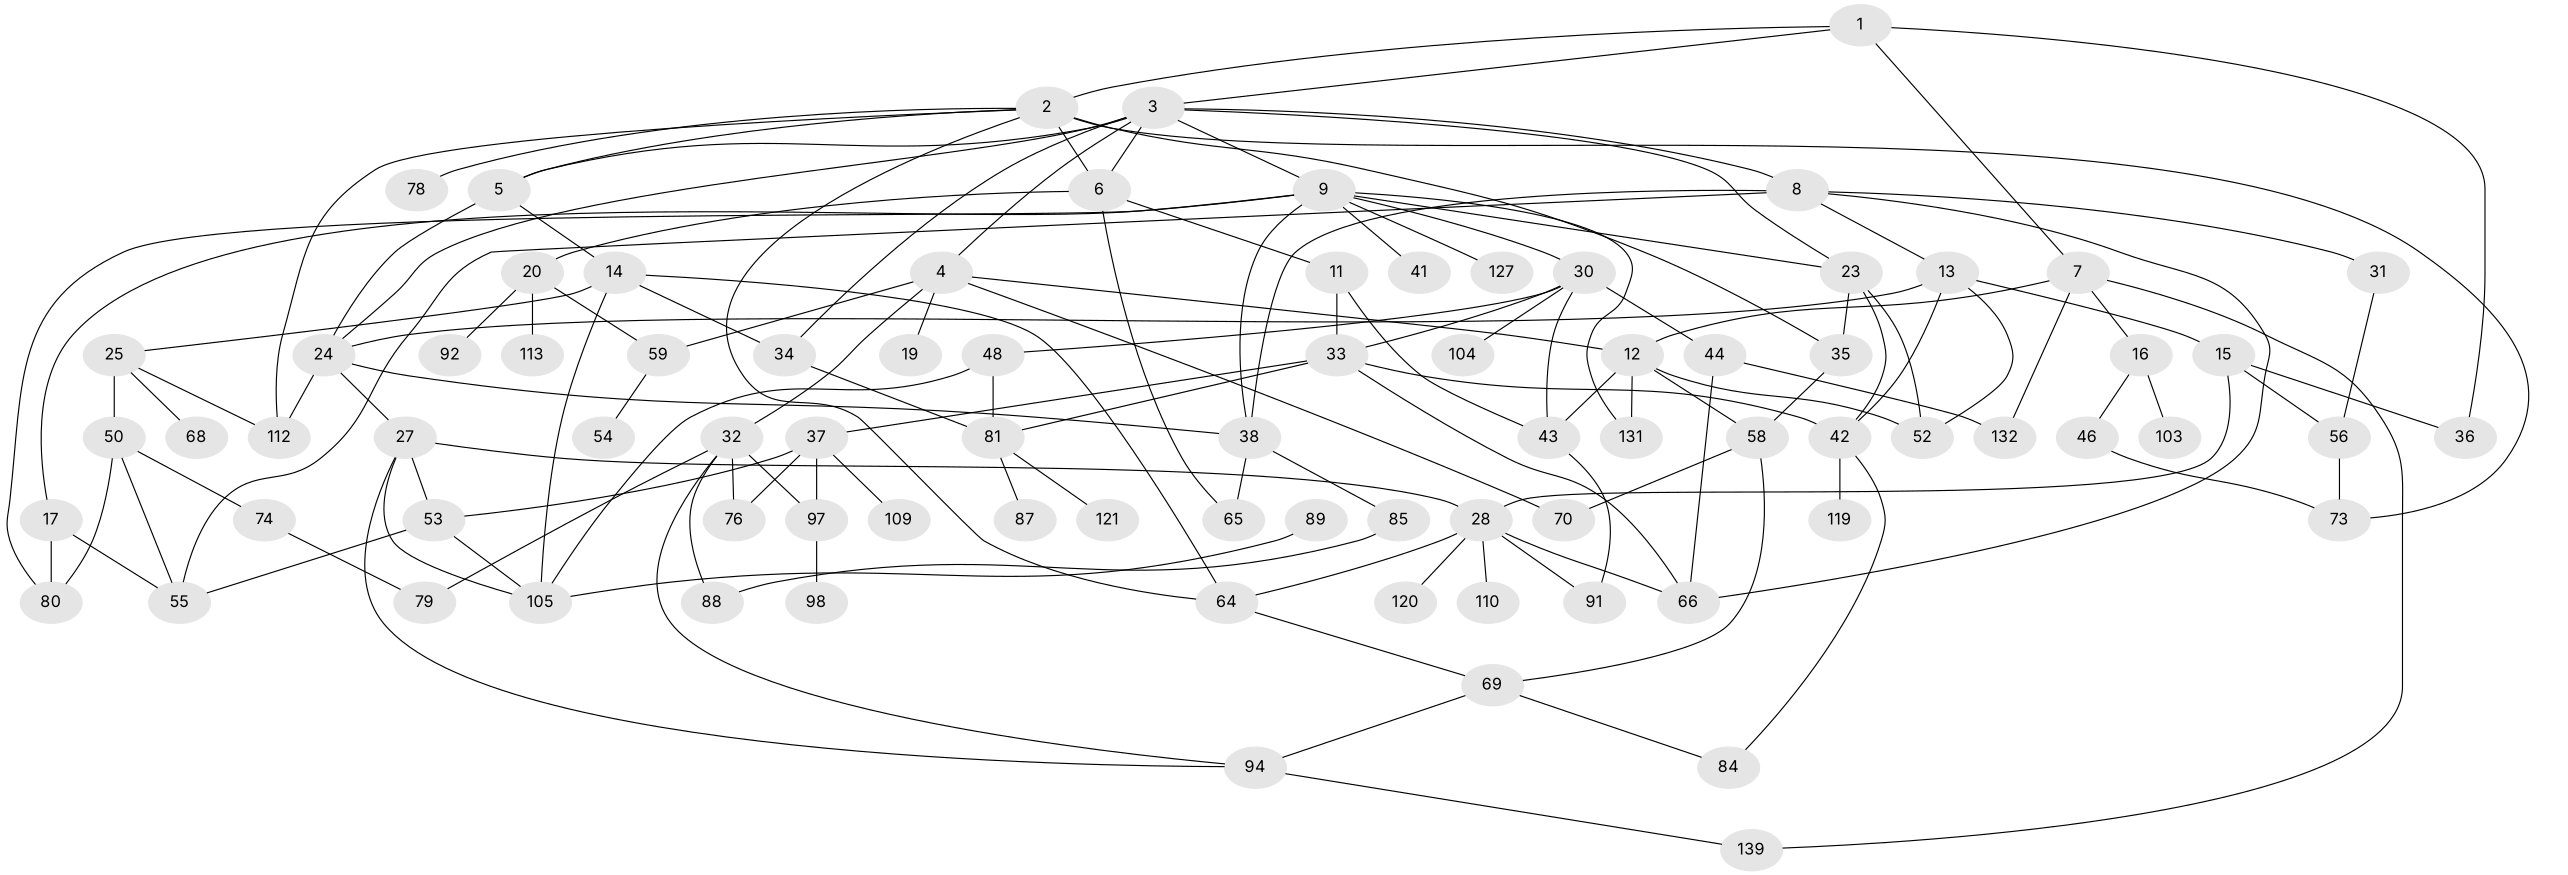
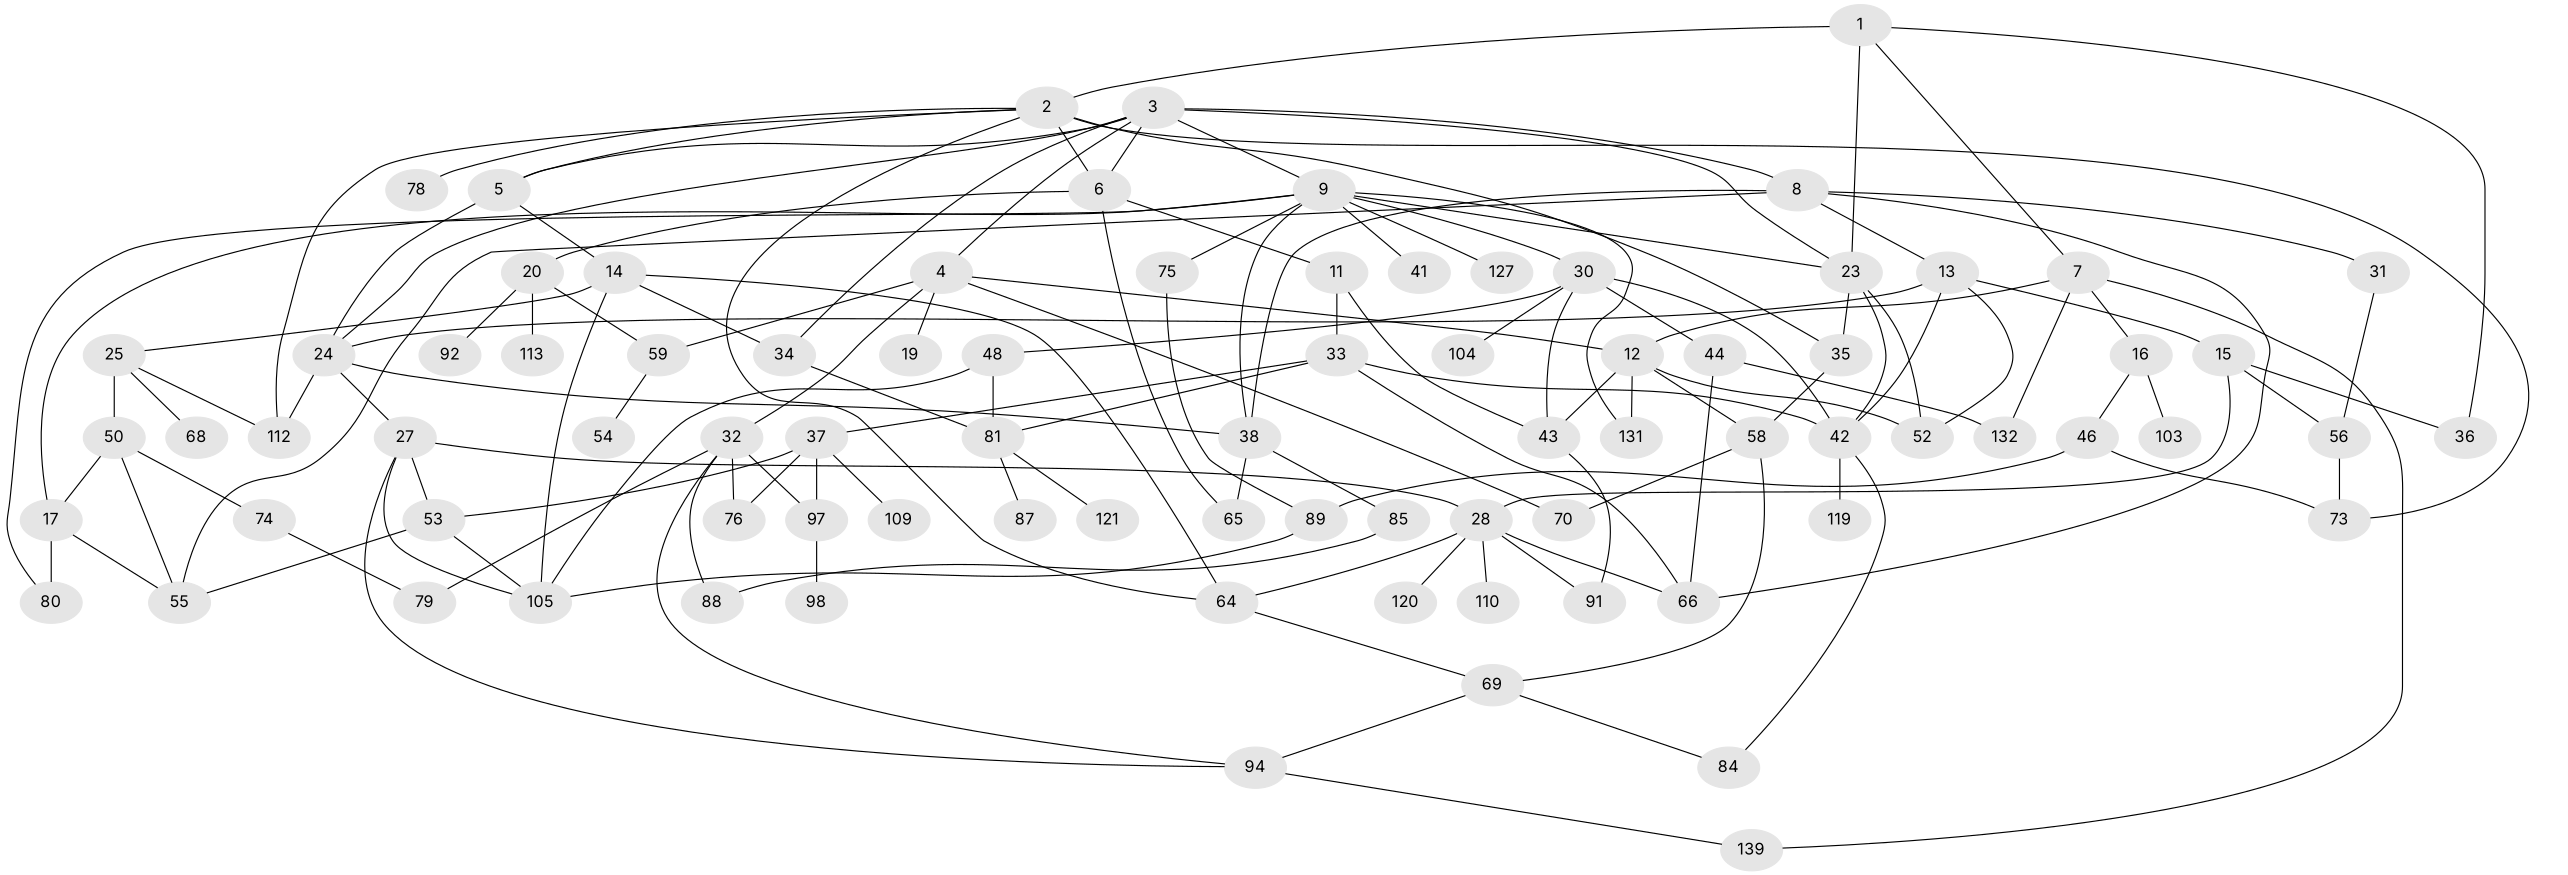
(1507, 66) -> (1856, 139)
none -> (1167, 273)
(1488, 312) -> (1744, 327)
none -> (1720, 480)
(98, 525) -> (83, 479)
